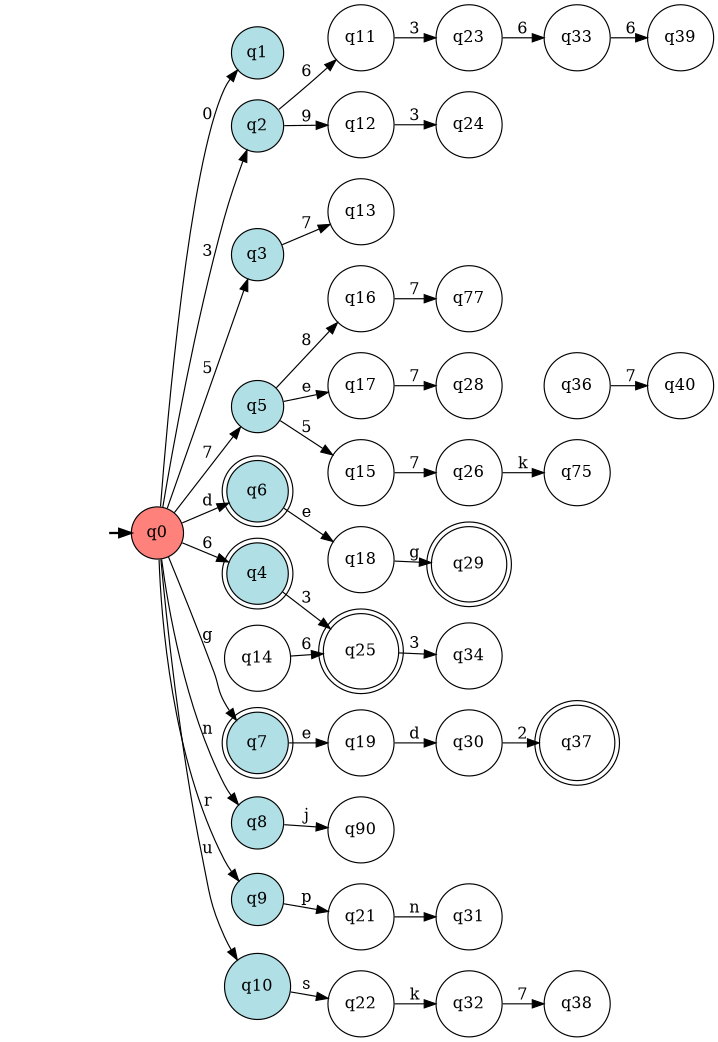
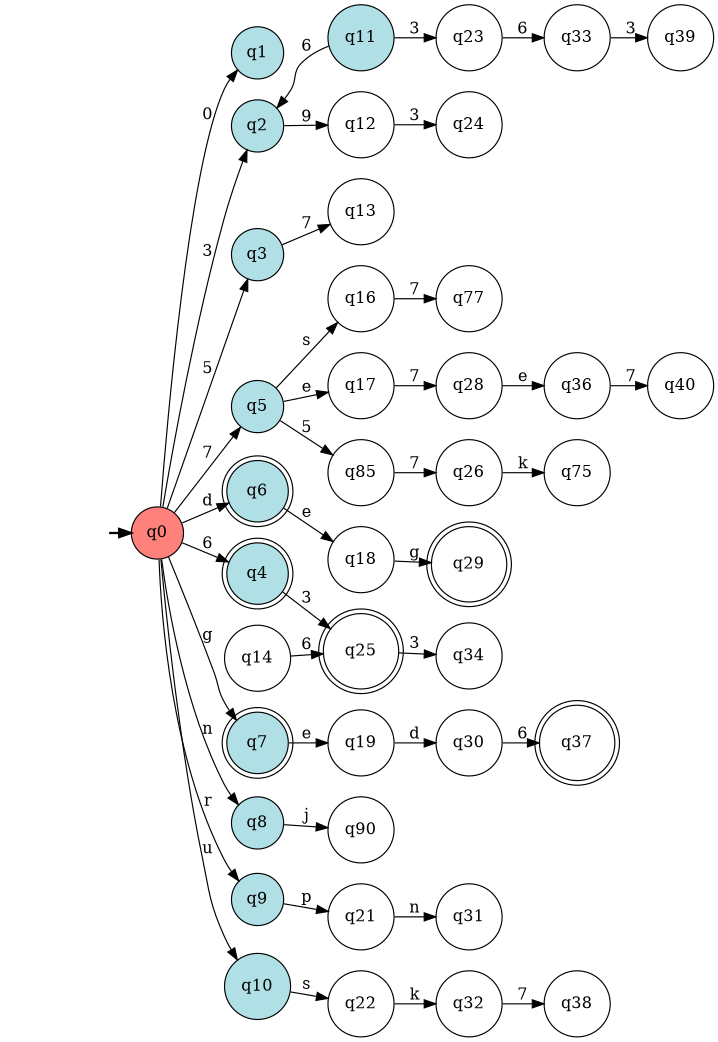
(631, 29) -> (631, 29)
(361, 38) -> (361, 38)
(303, 89) -> (299, 66)
(307, 341) -> (307, 341)
none -> (517, 386)
(361, 473) -> (361, 473)
(523, 734) -> (523, 734)
